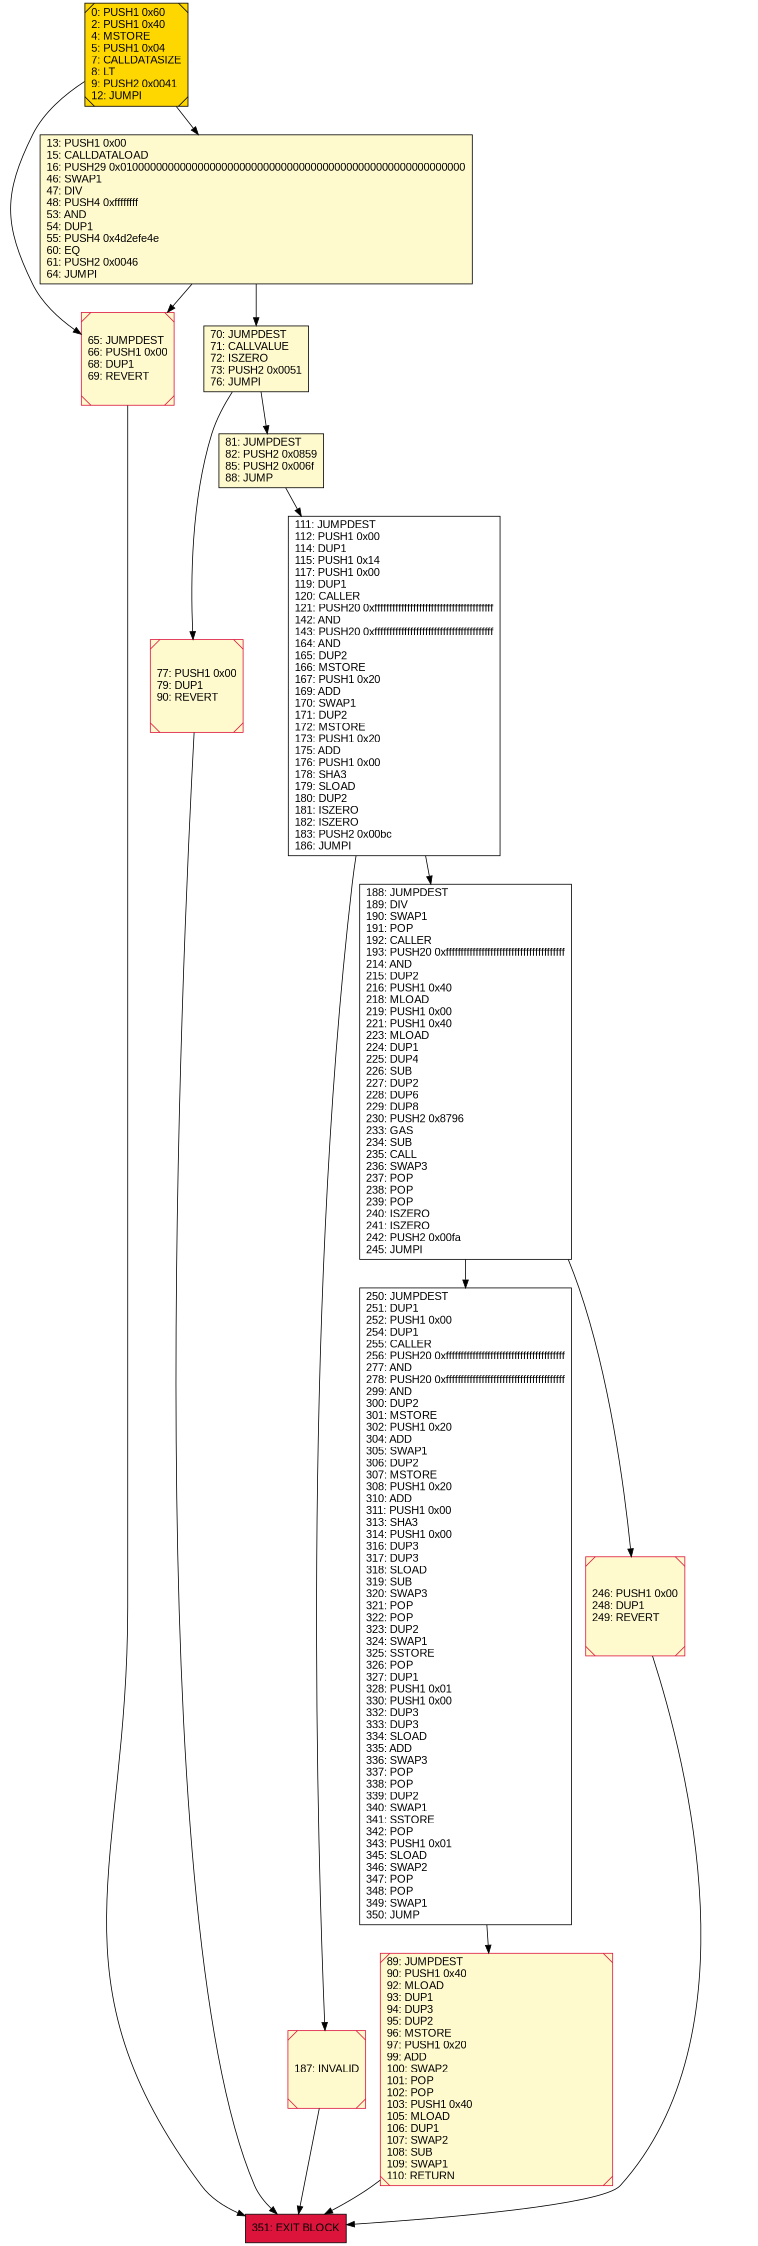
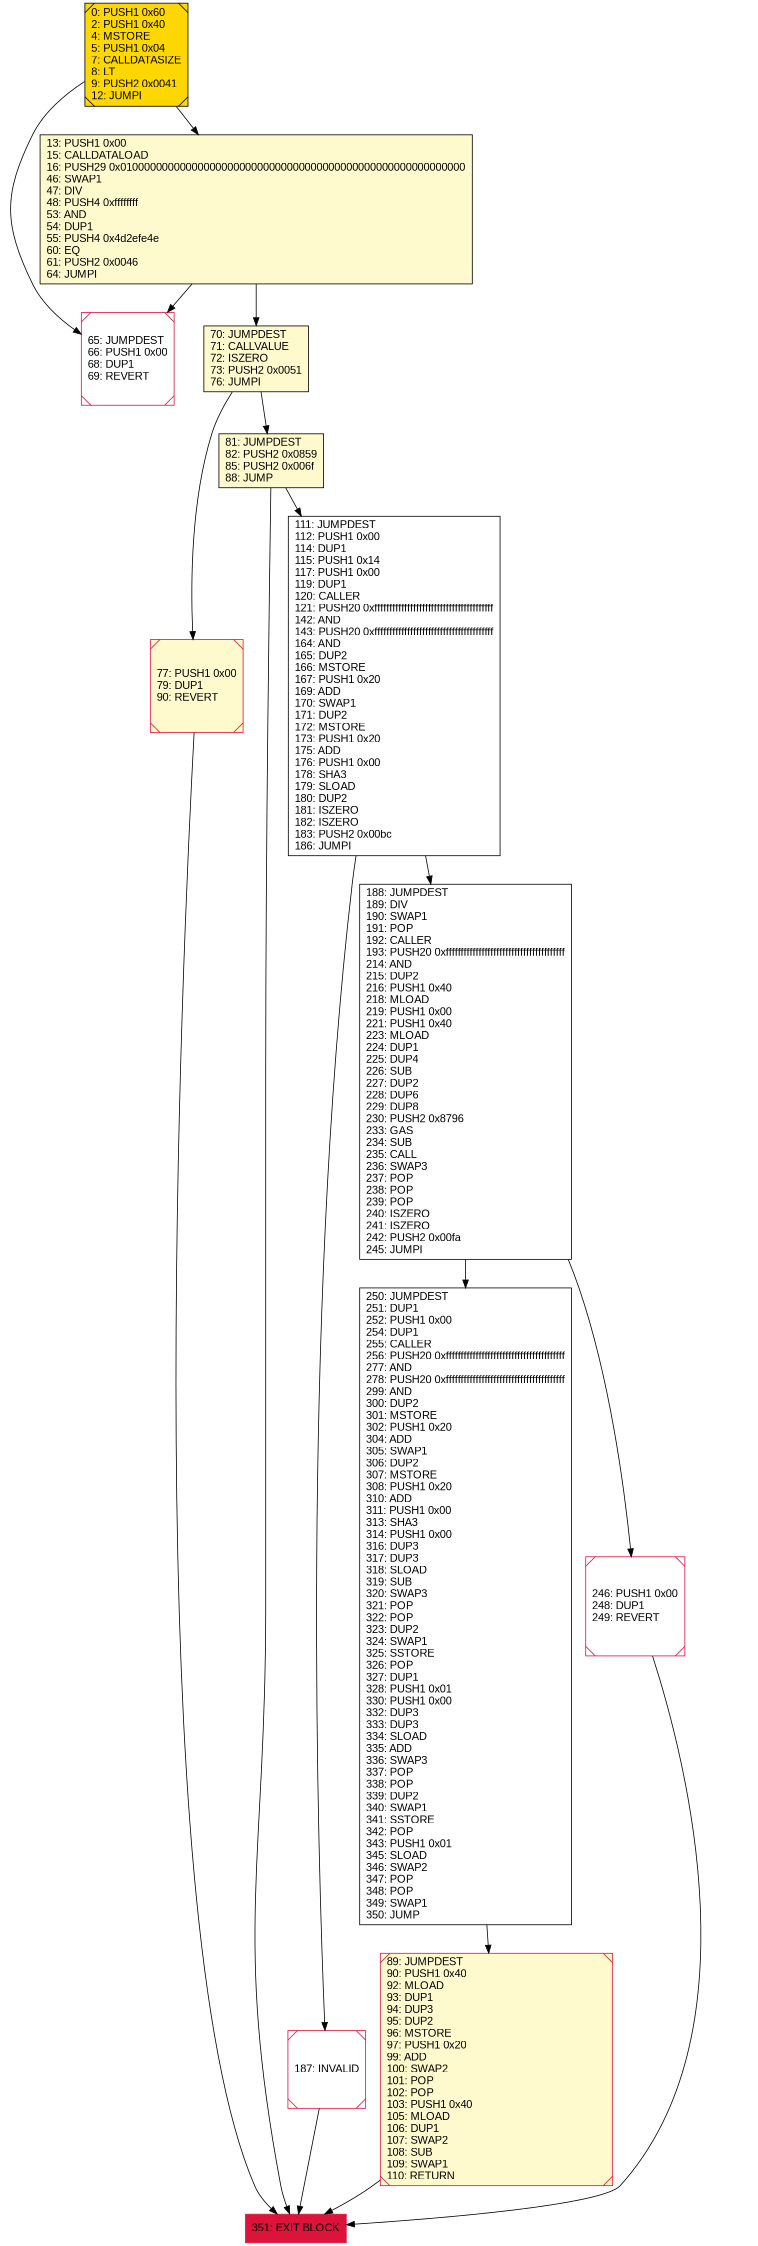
(128, 359) -> (128, 359)
(128, 1330) -> (266, 1349)
(635, 1606) -> (635, 1606)
(327, 2069) -> (327, 2069)
(296, 2228) -> (296, 2228)
